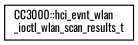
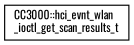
(69, 23) -> (67, 23)
